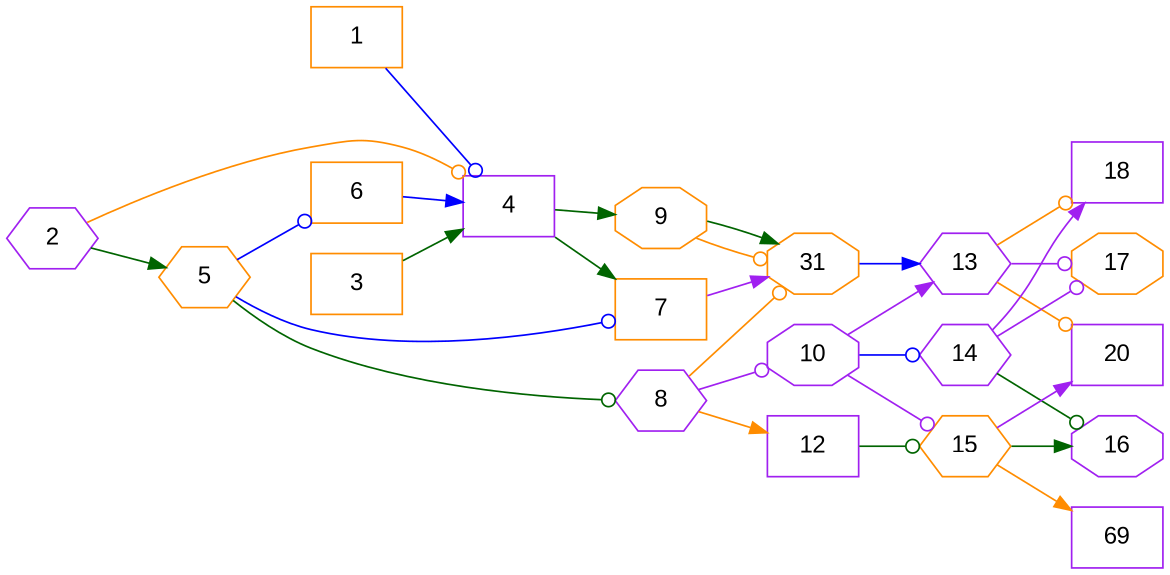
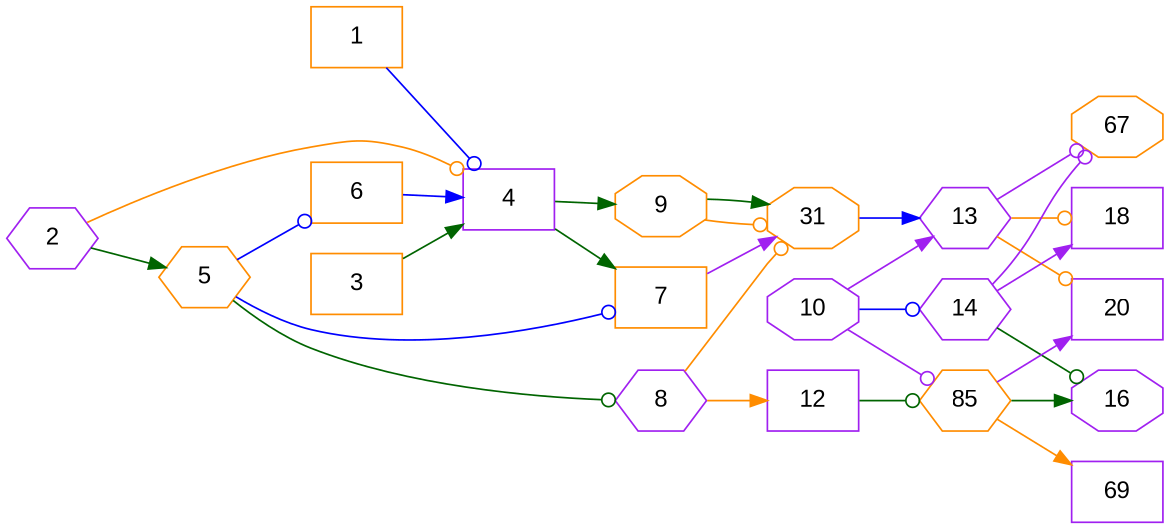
(1117, 264) -> (1117, 127)
(727, 381) -> none
(965, 446) -> (965, 401)
